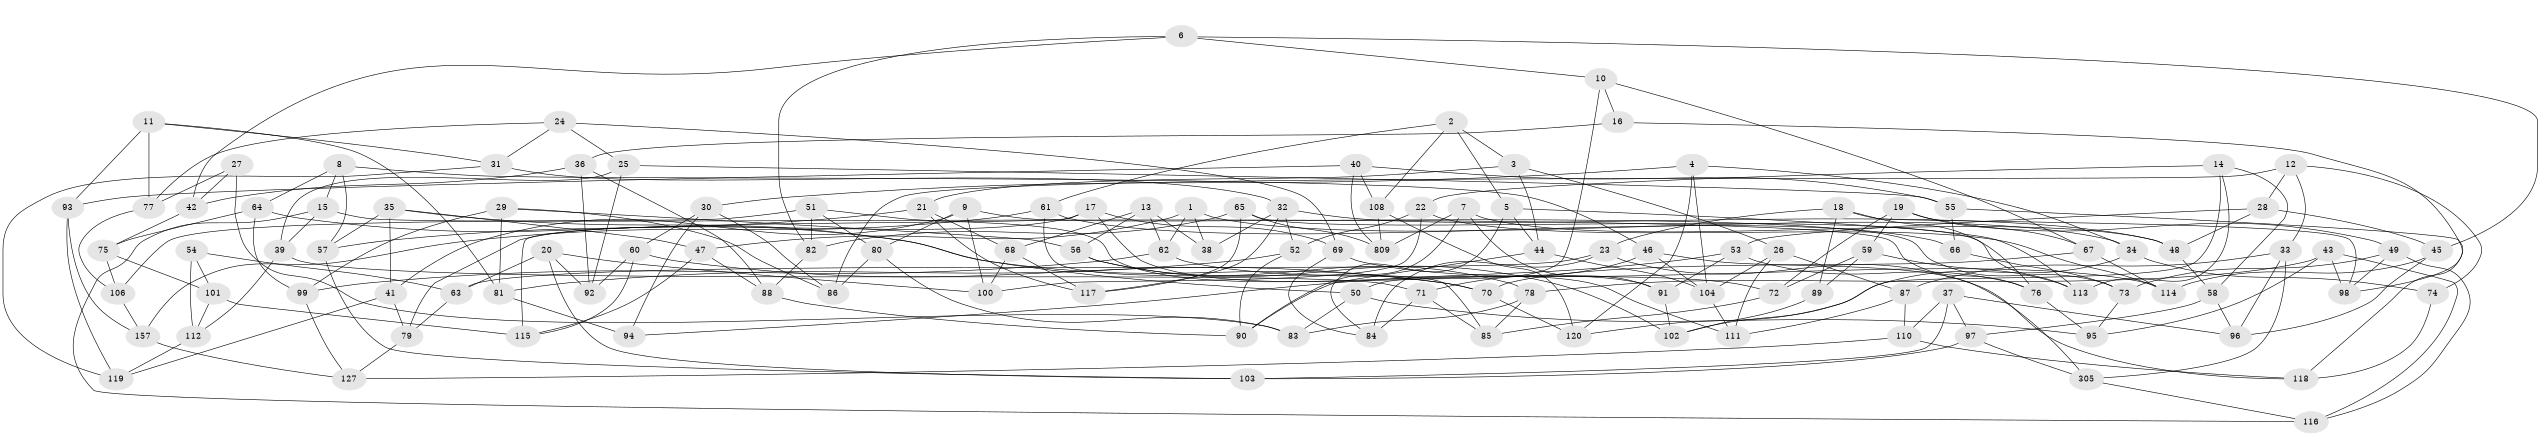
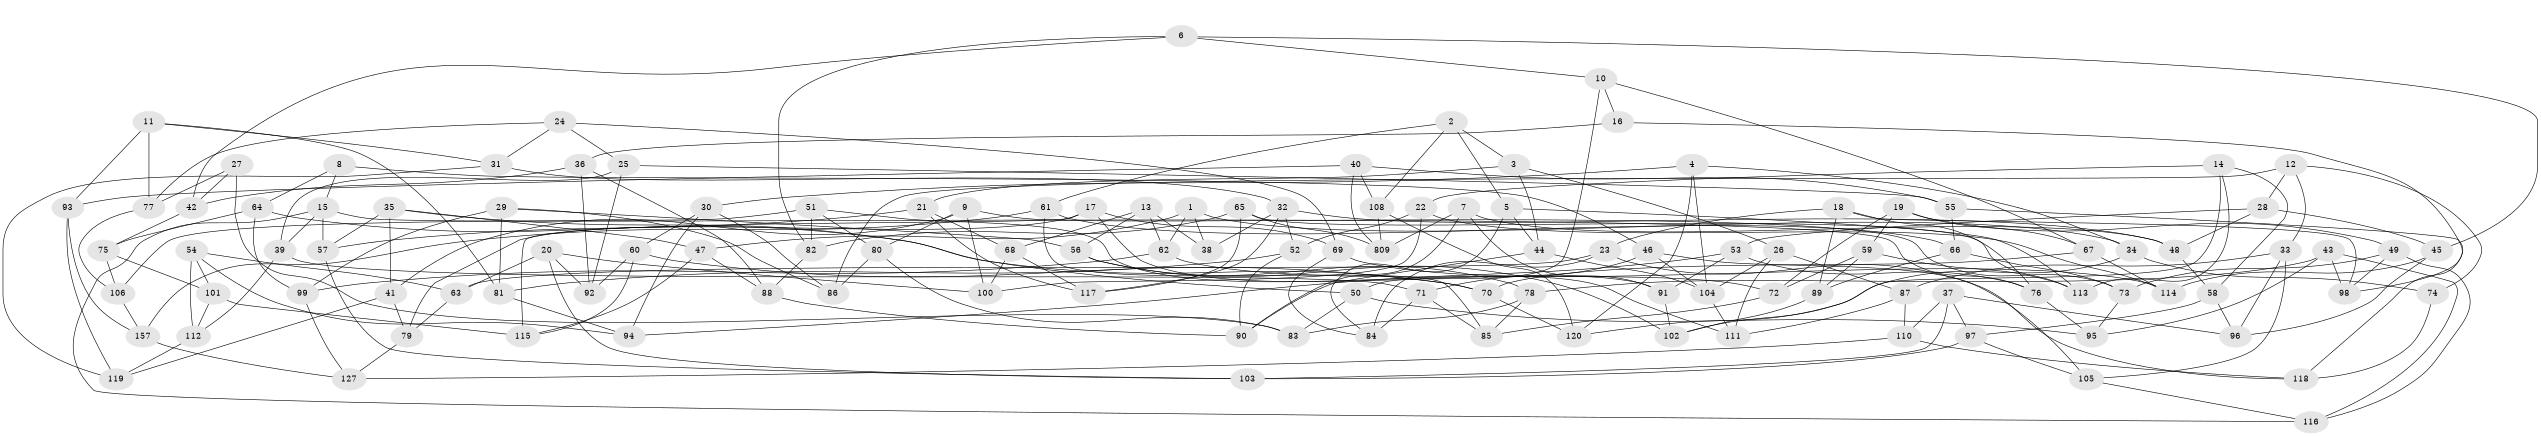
(346, 210) -> (323, 229)
none -> (1885, 269)
none -> (443, 323)
(2087, 379) -> (2087, 379)
